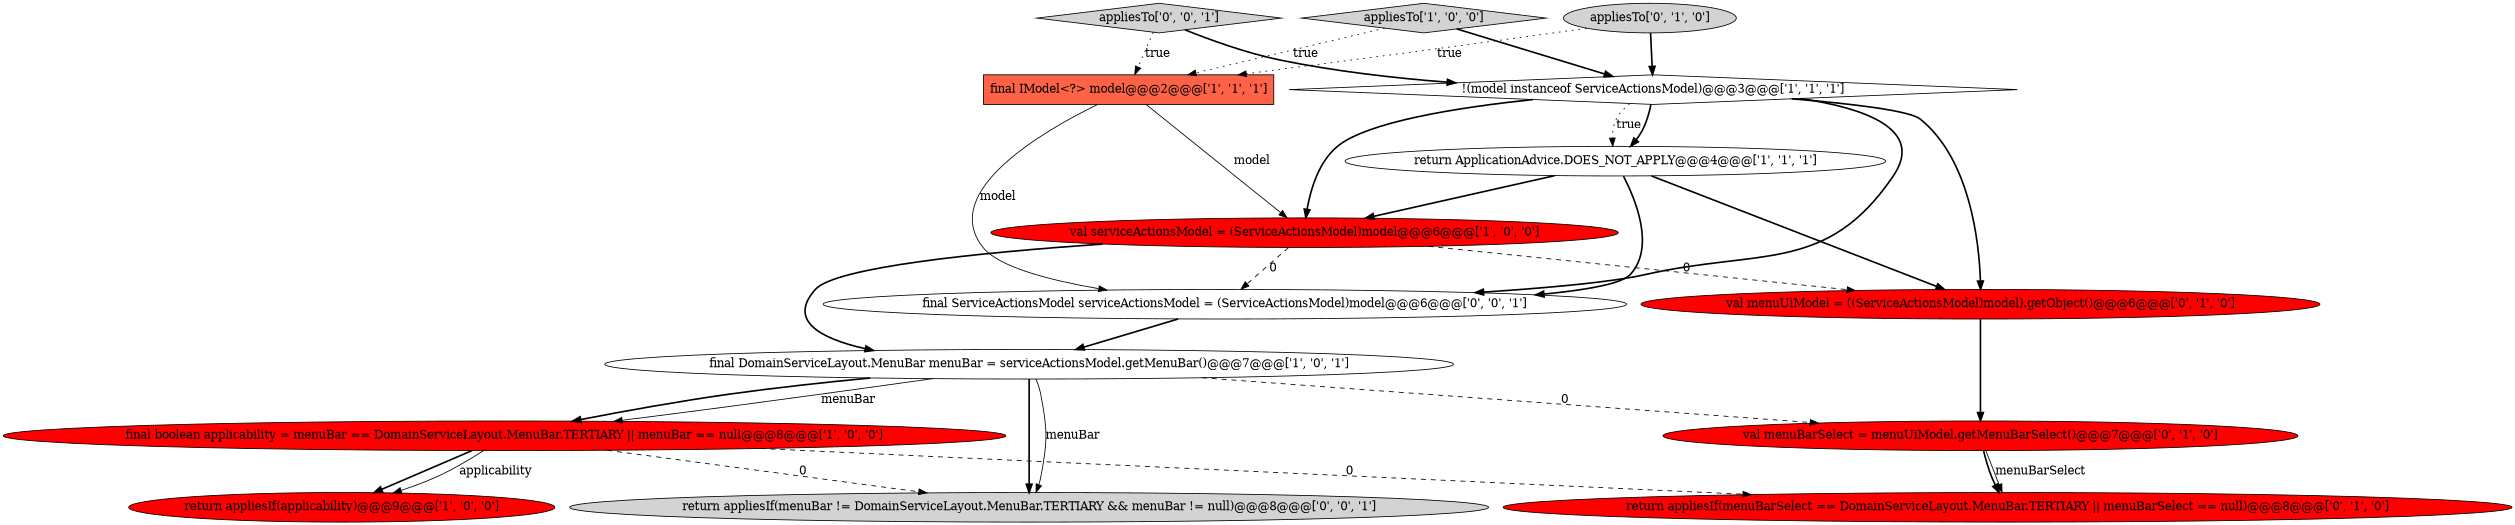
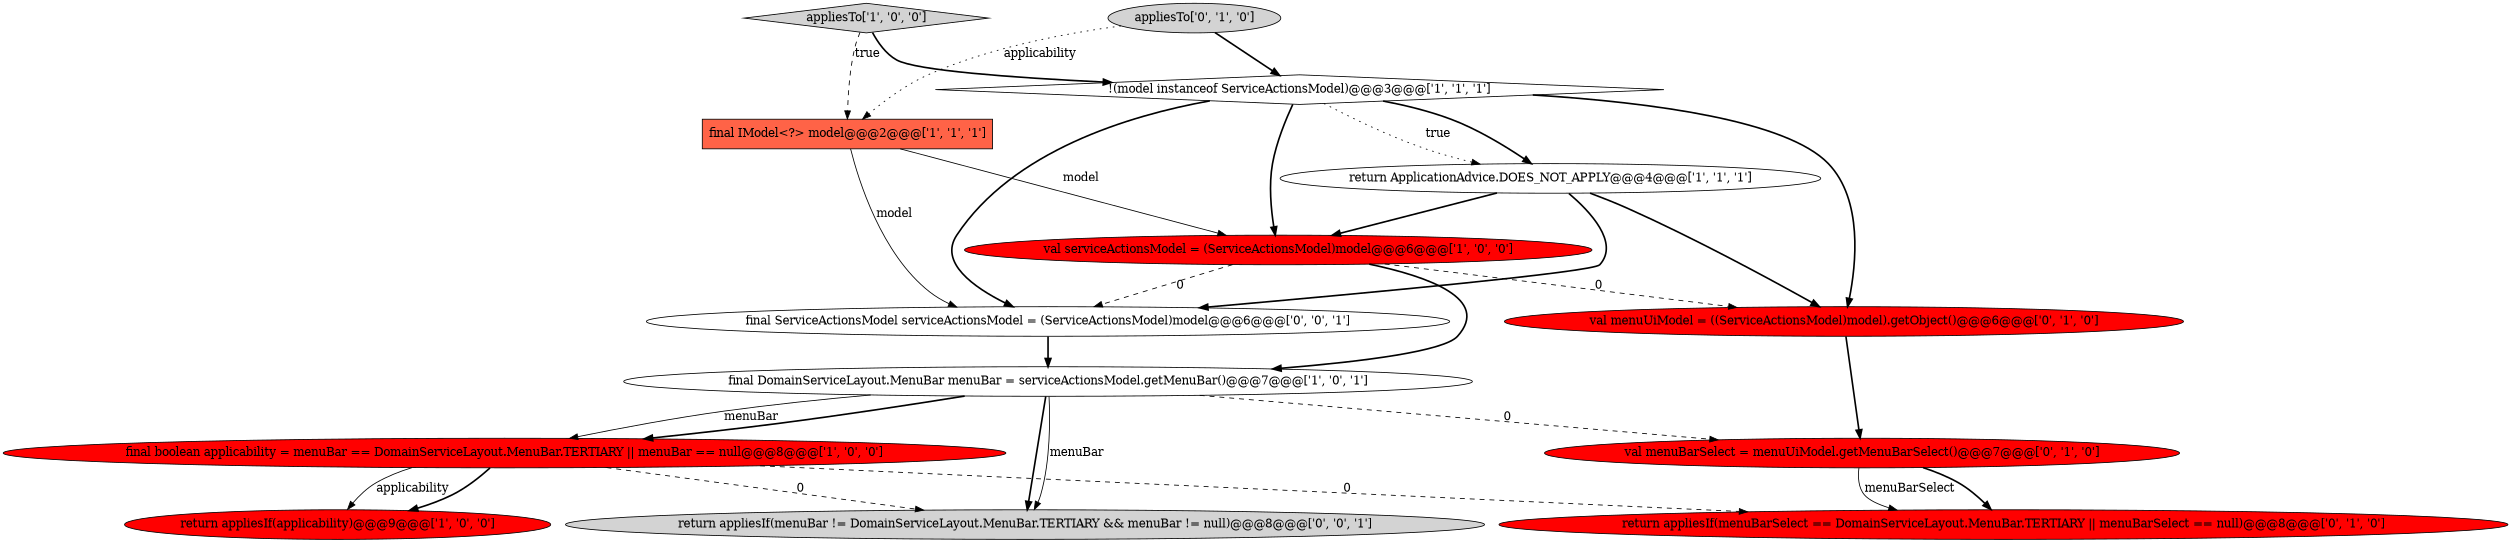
(1159, 18) -> none
(1290, 51) -> (851, 71)
(1450, 54) -> (1040, 54)
